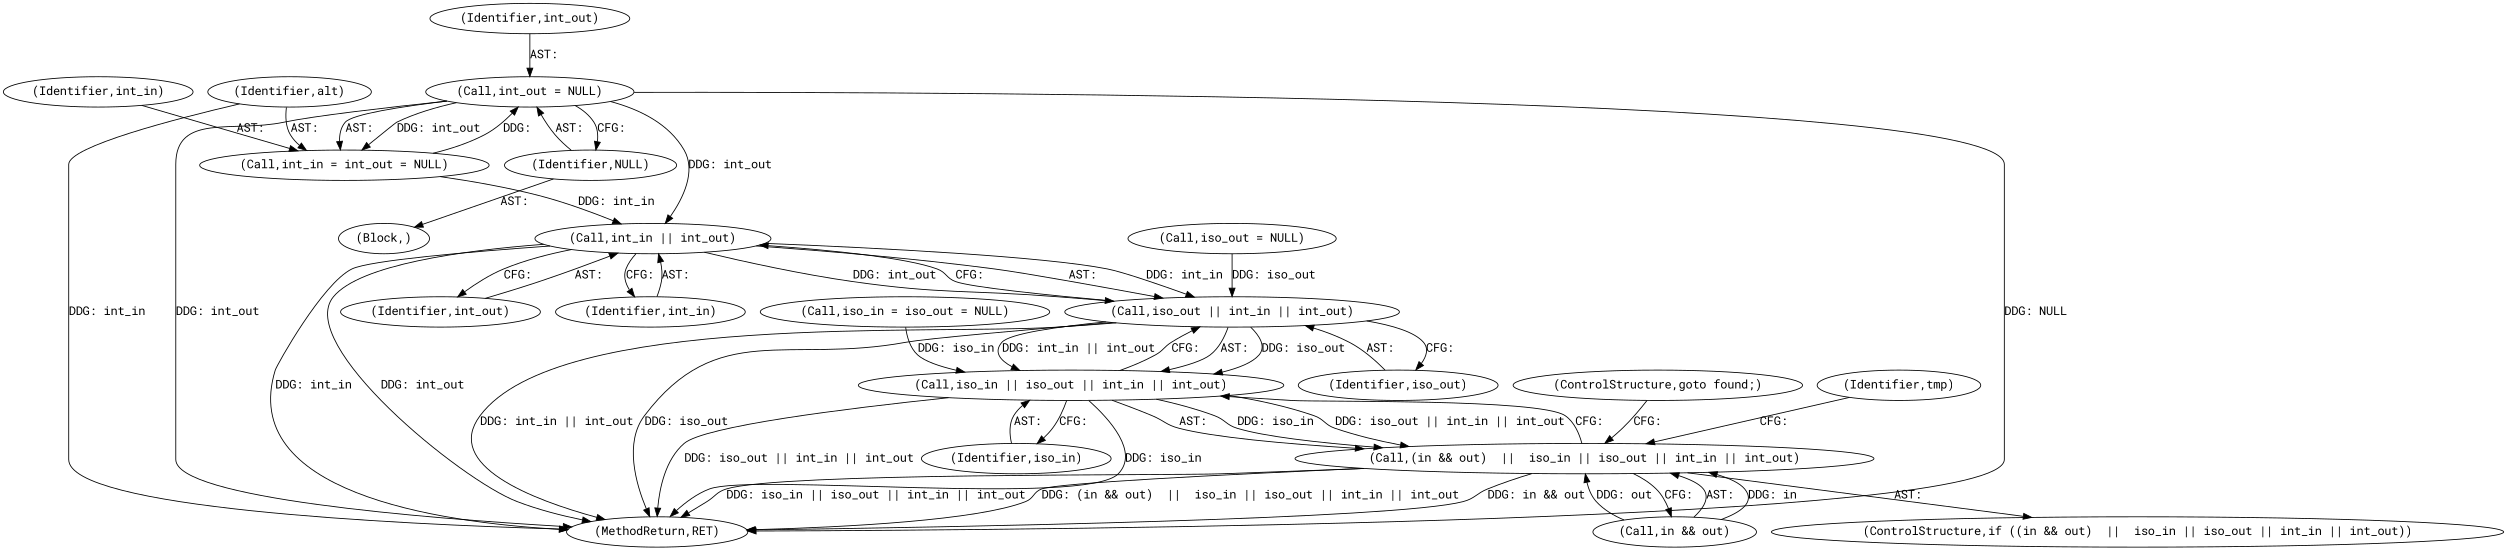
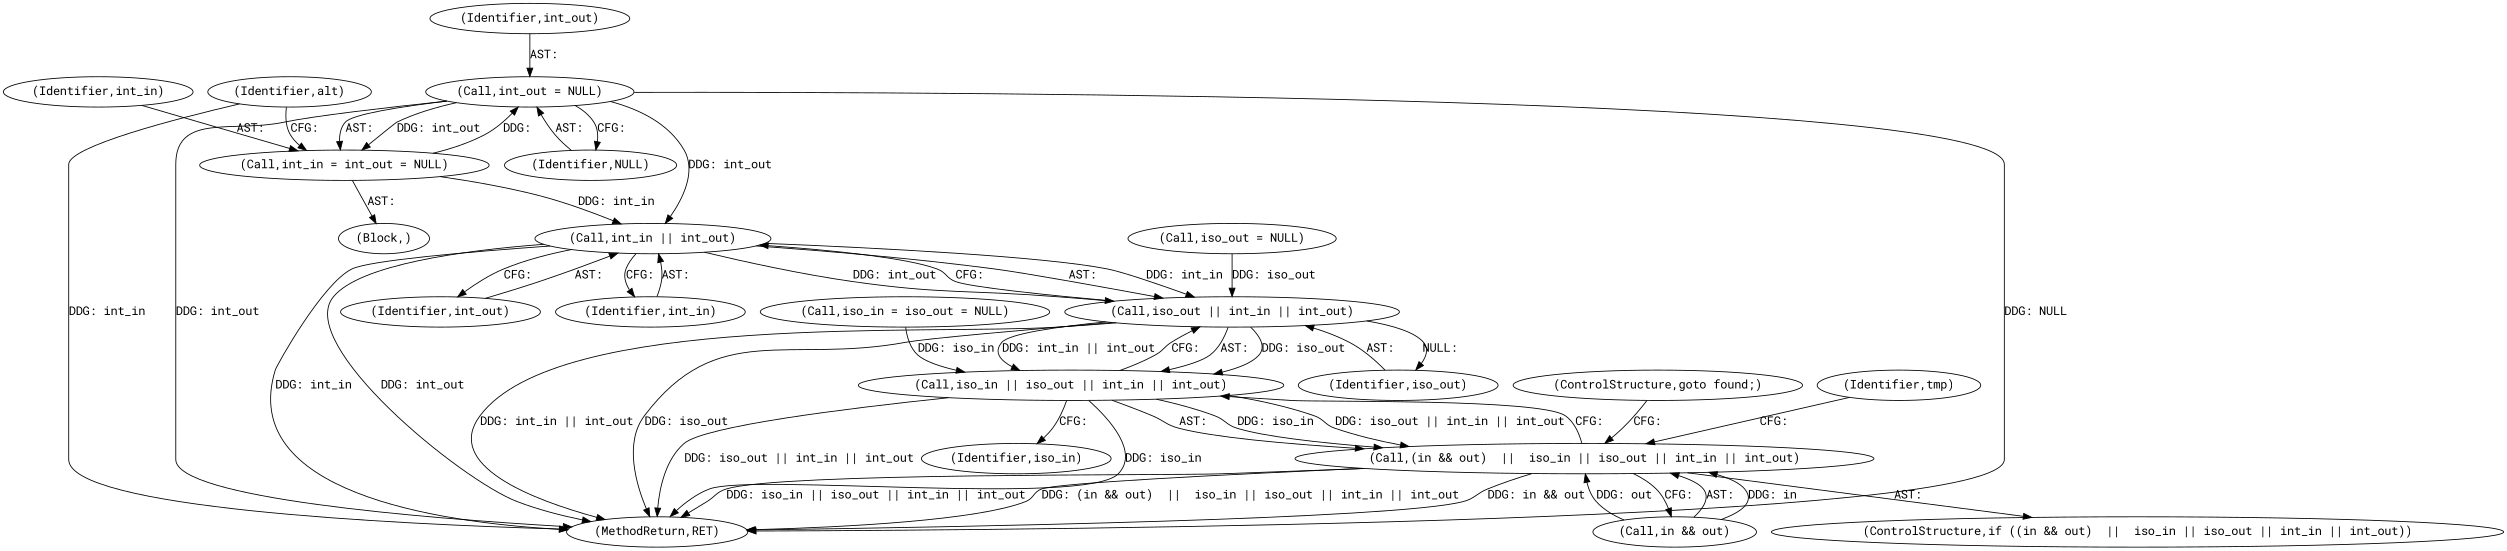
(308, 129) -> (308, 129)
(488, 202) -> (362, 198)
(1444, 349) -> (1444, 349)
(1011, 422) -> none
